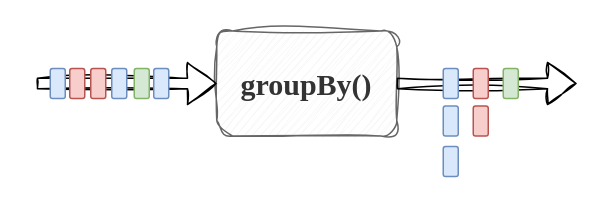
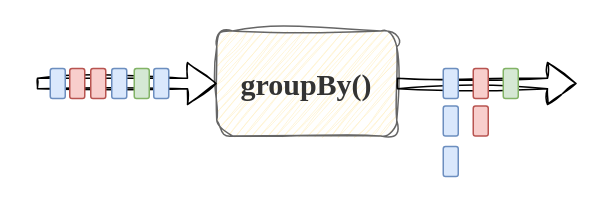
(307, 83) -> (307, 83)
